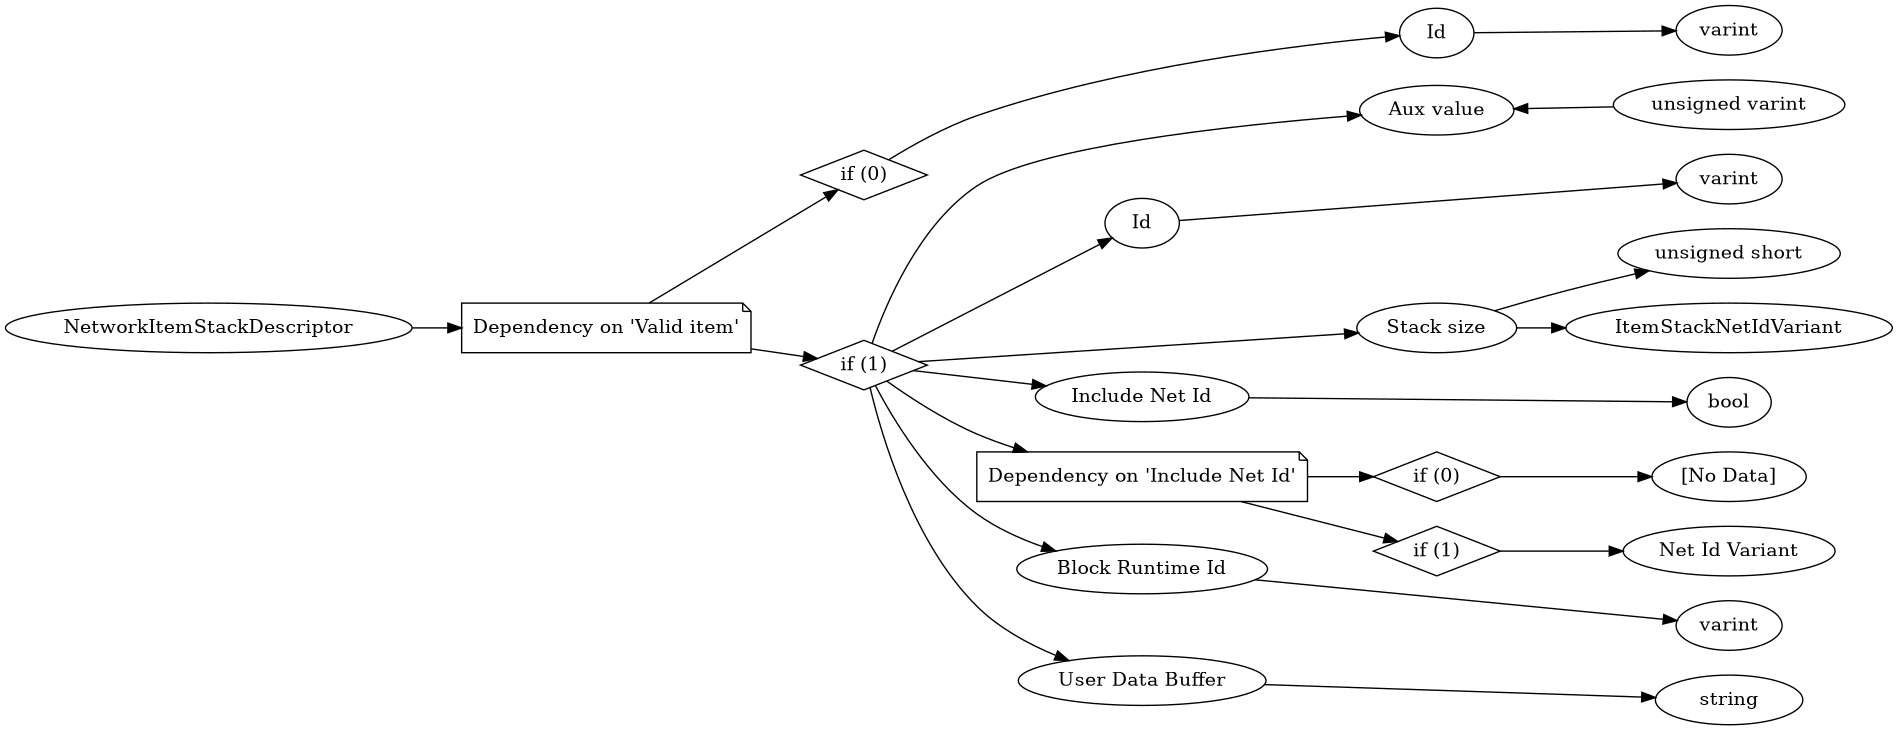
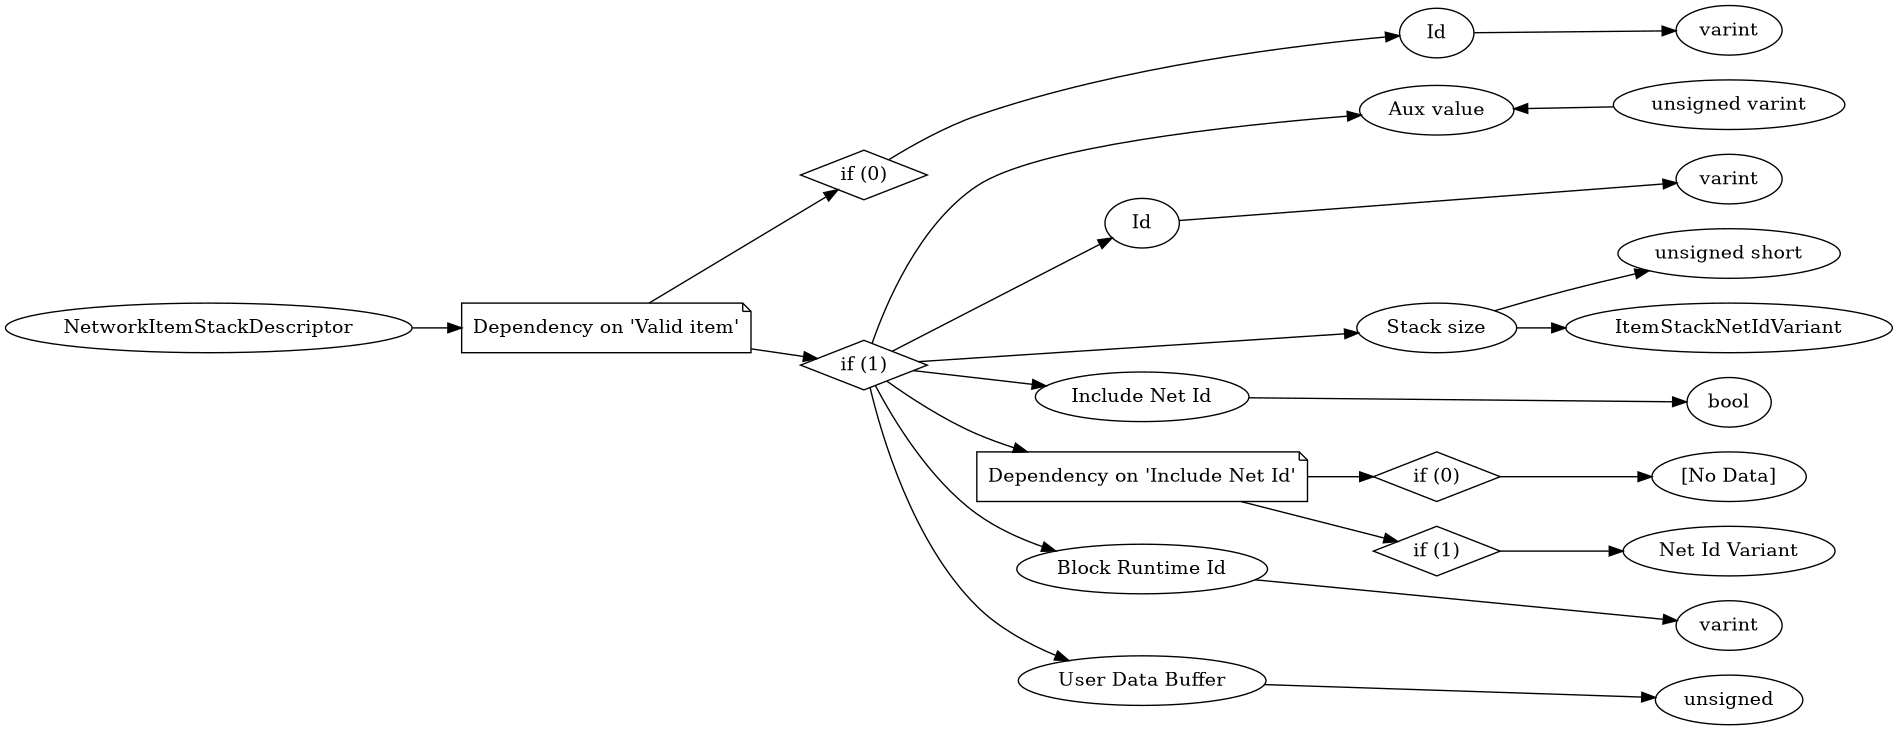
(1729, 700) -> (1729, 700)
